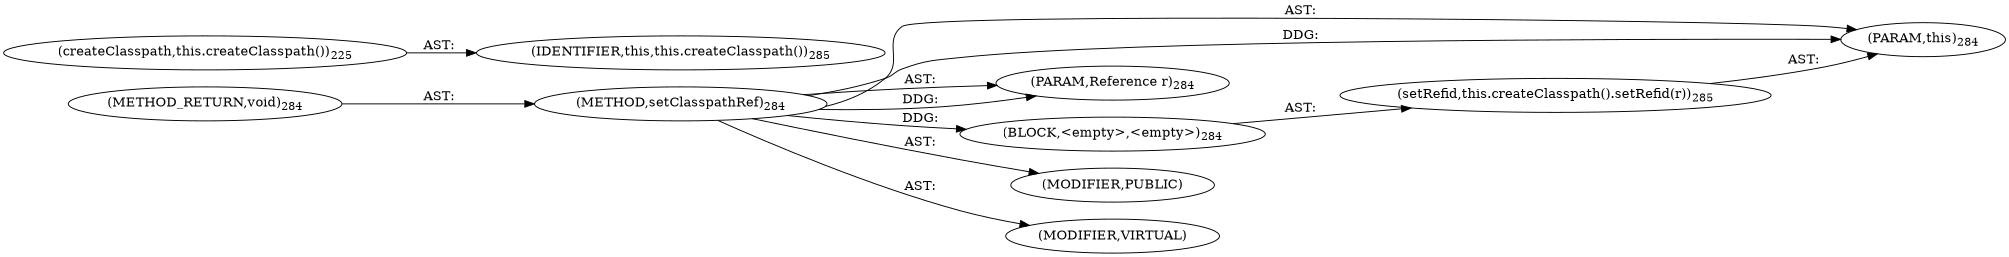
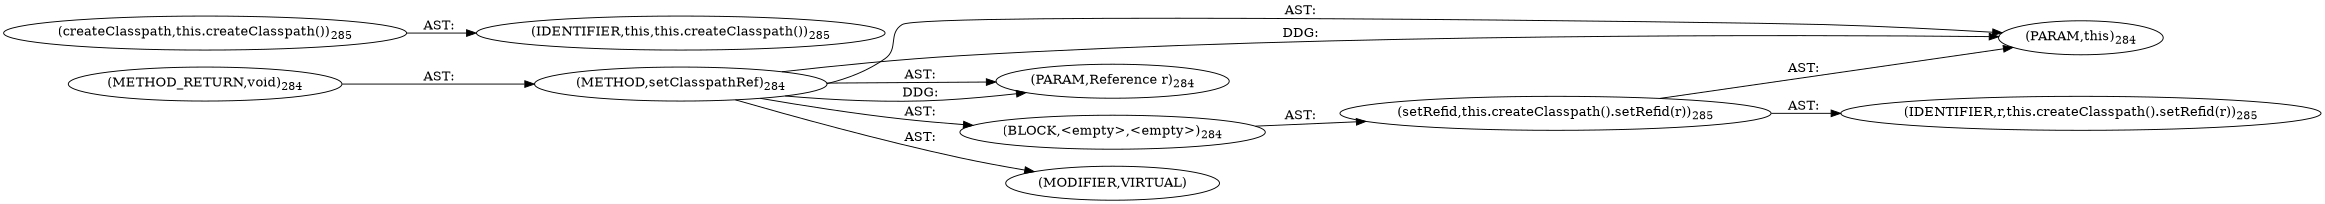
(342, 51) -> (342, 32)
none -> (2081, 113)
(922, 119) -> (922, 112)
(1113, 185) -> none
